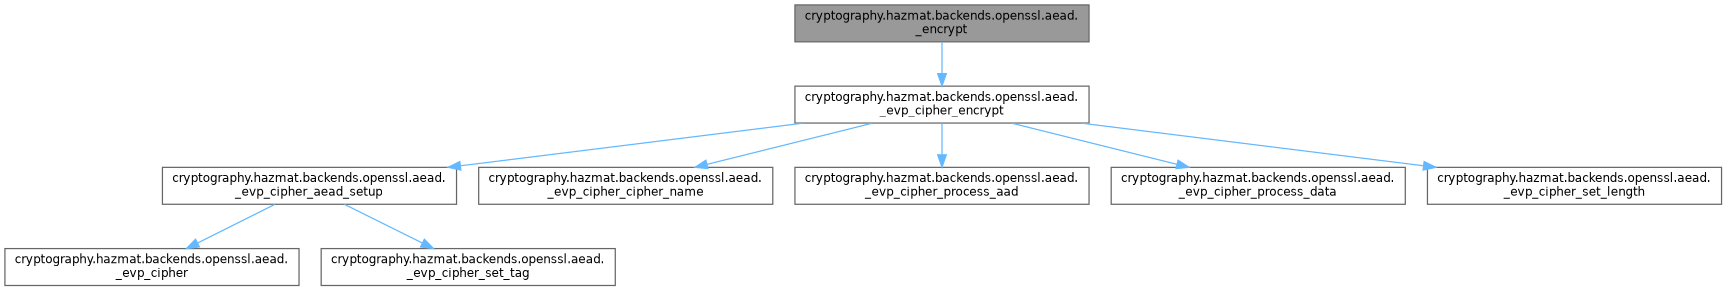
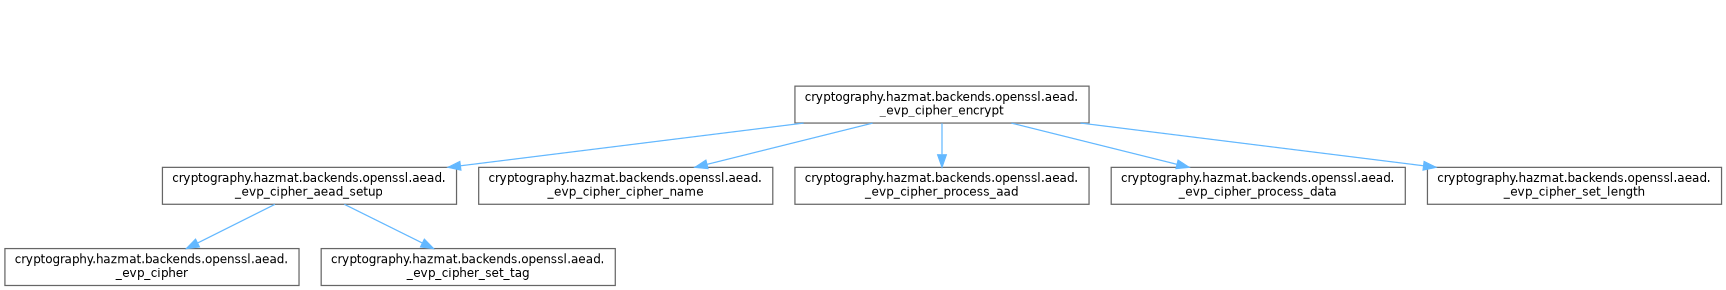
(942, 23) -> none
